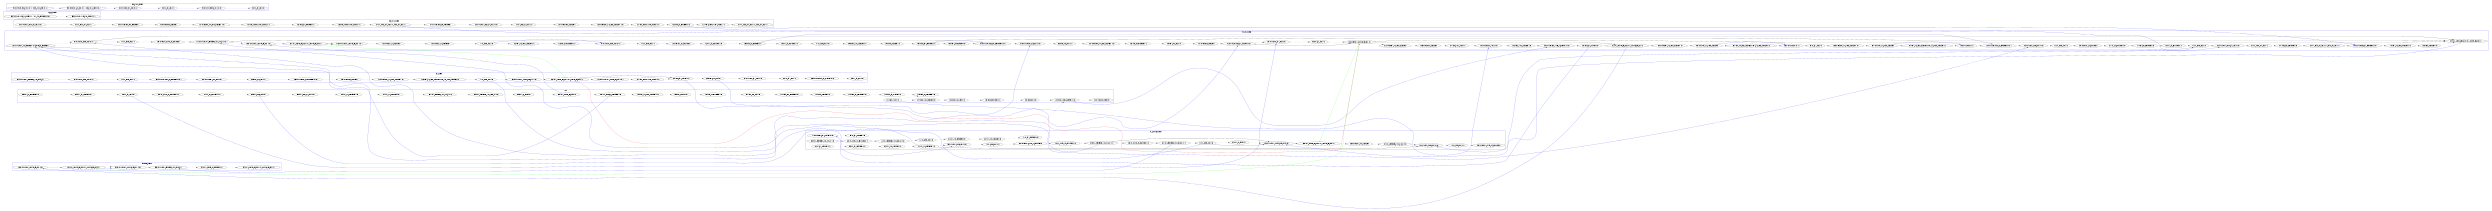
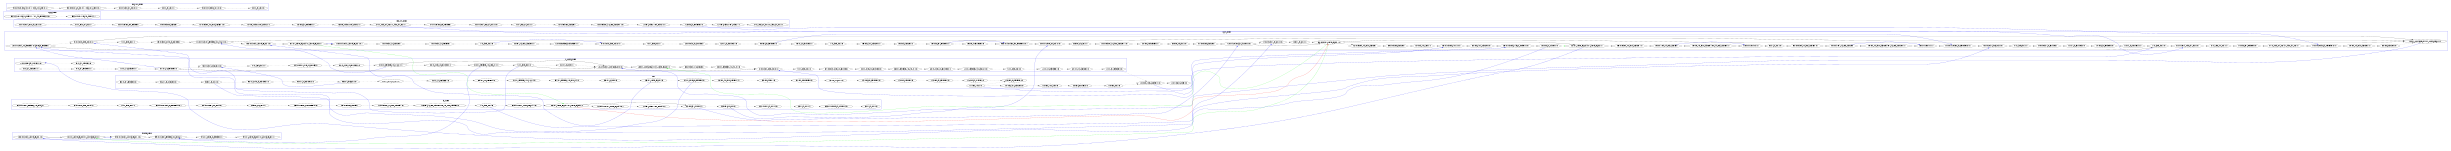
(567, 44) -> (567, 44)
none -> (871, 69)
